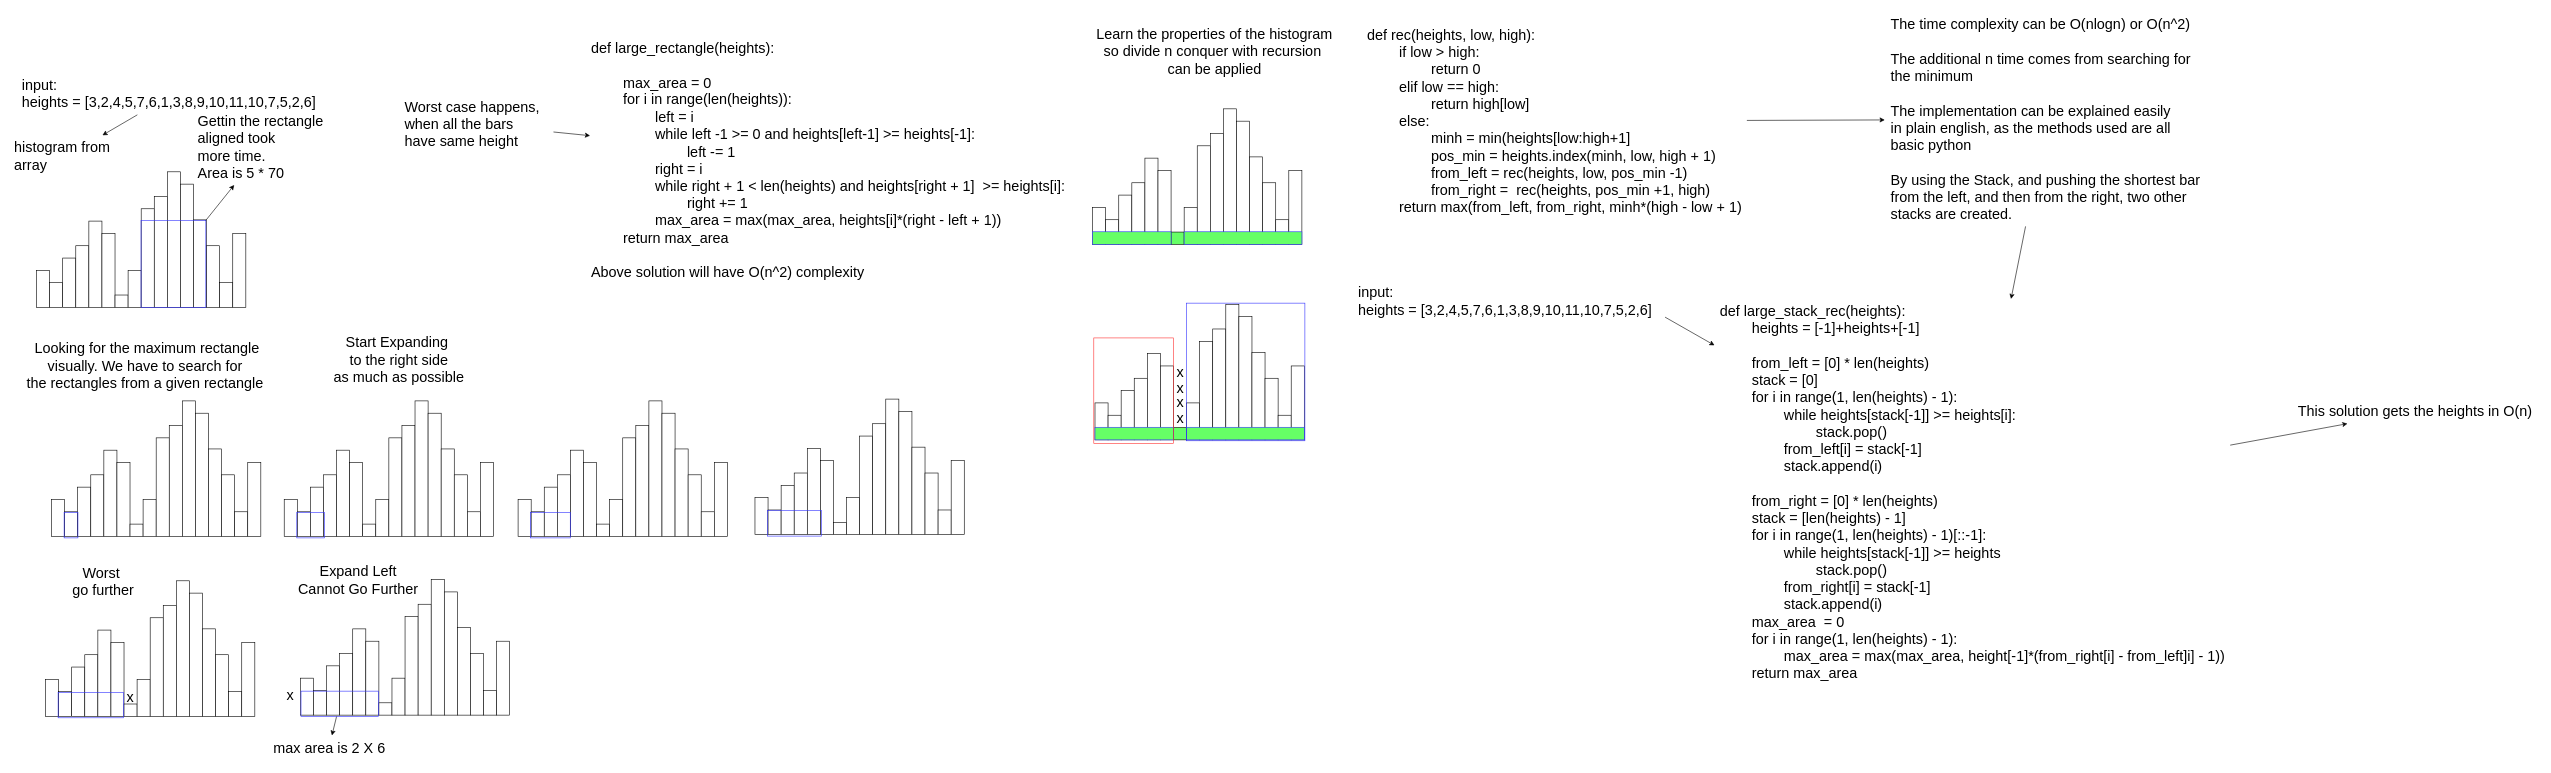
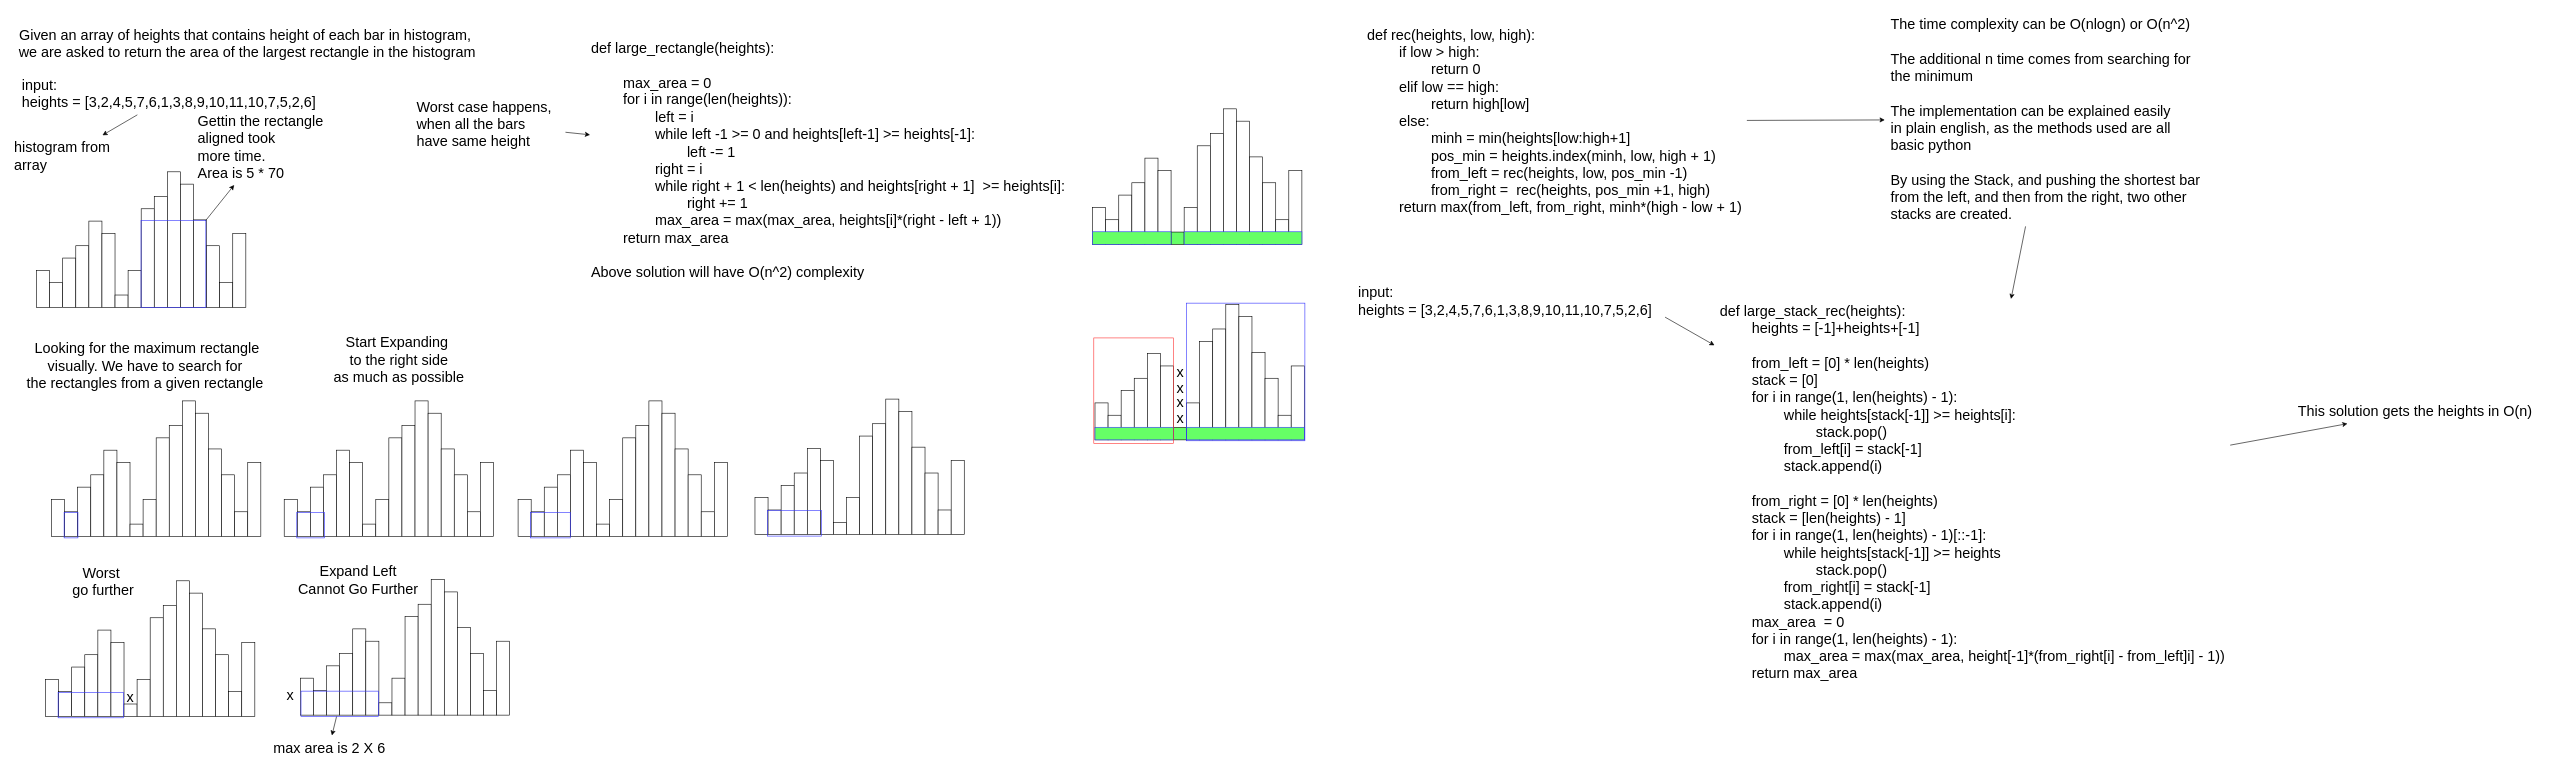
none -> (246, 44)
(1214, 52) -> none
(478, 125) -> (490, 125)
